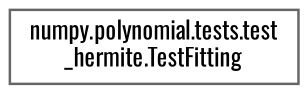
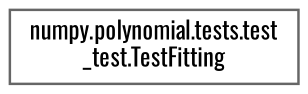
(154, 47) -> (154, 47)
